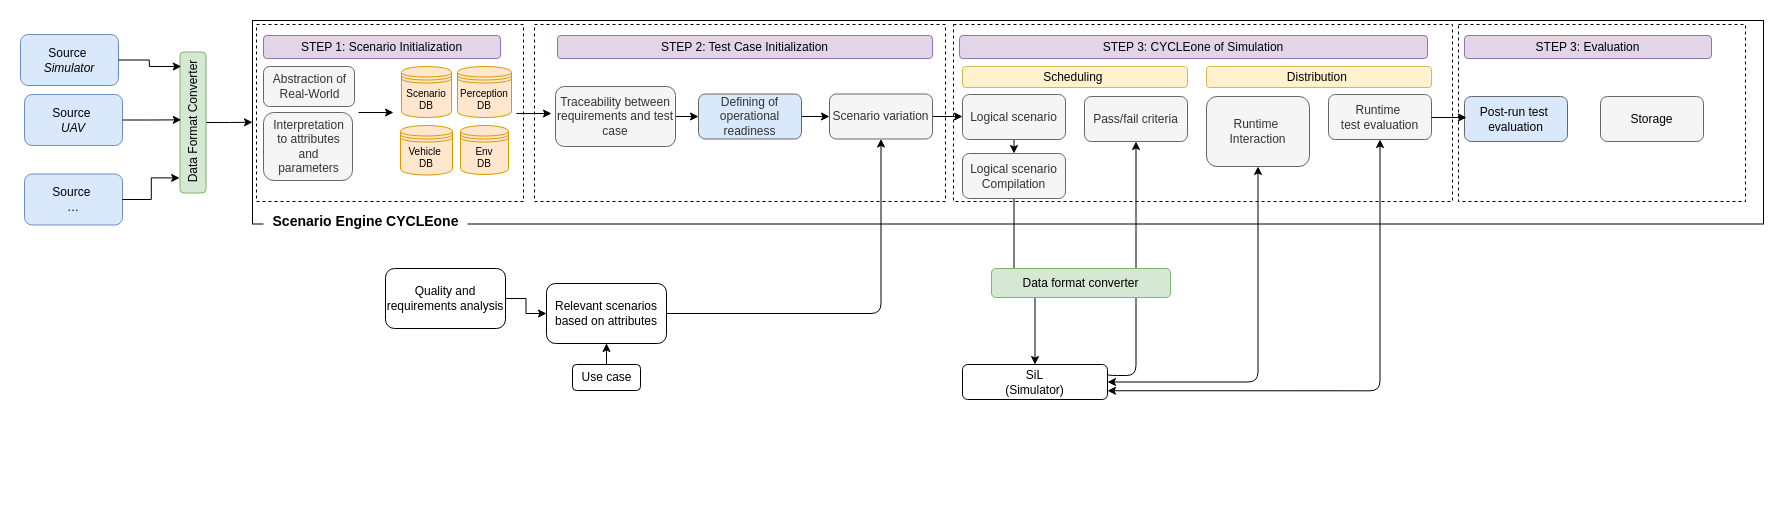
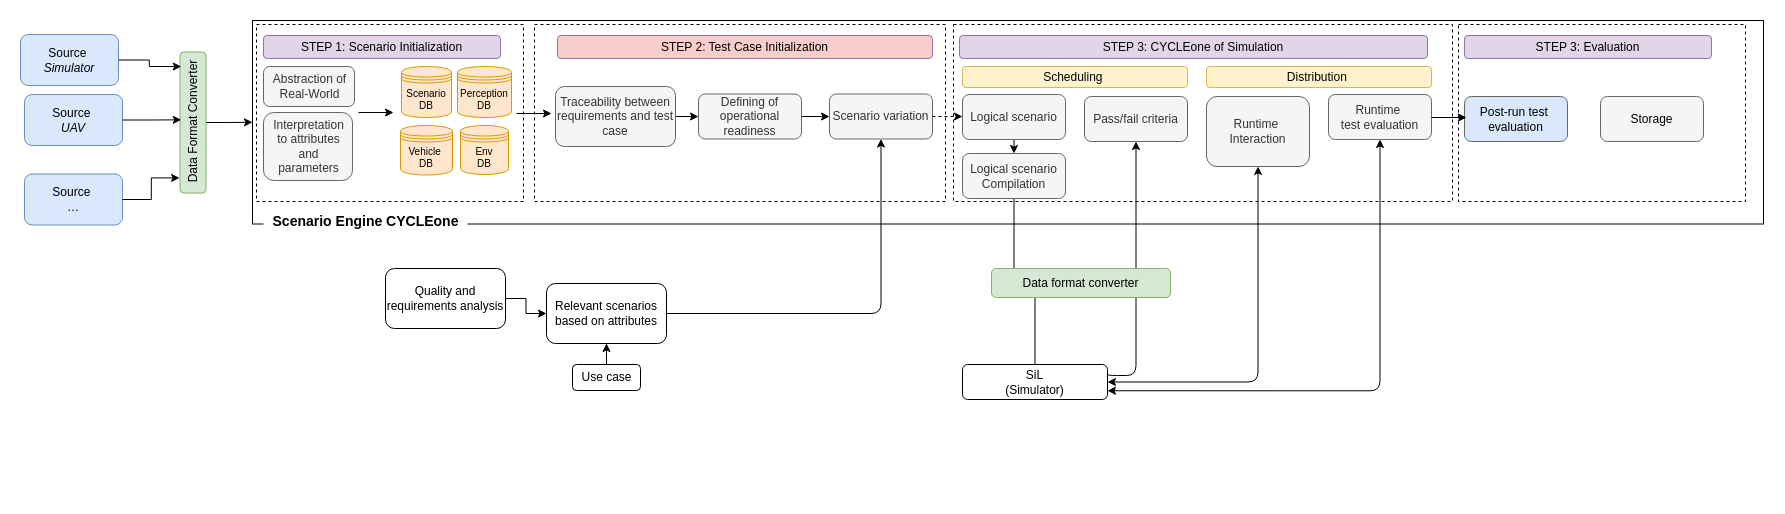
(745, 47) -> (745, 47)
(750, 117) -> (750, 117)
(945, 117) -> (945, 117)
(1035, 356) -> (1035, 358)
